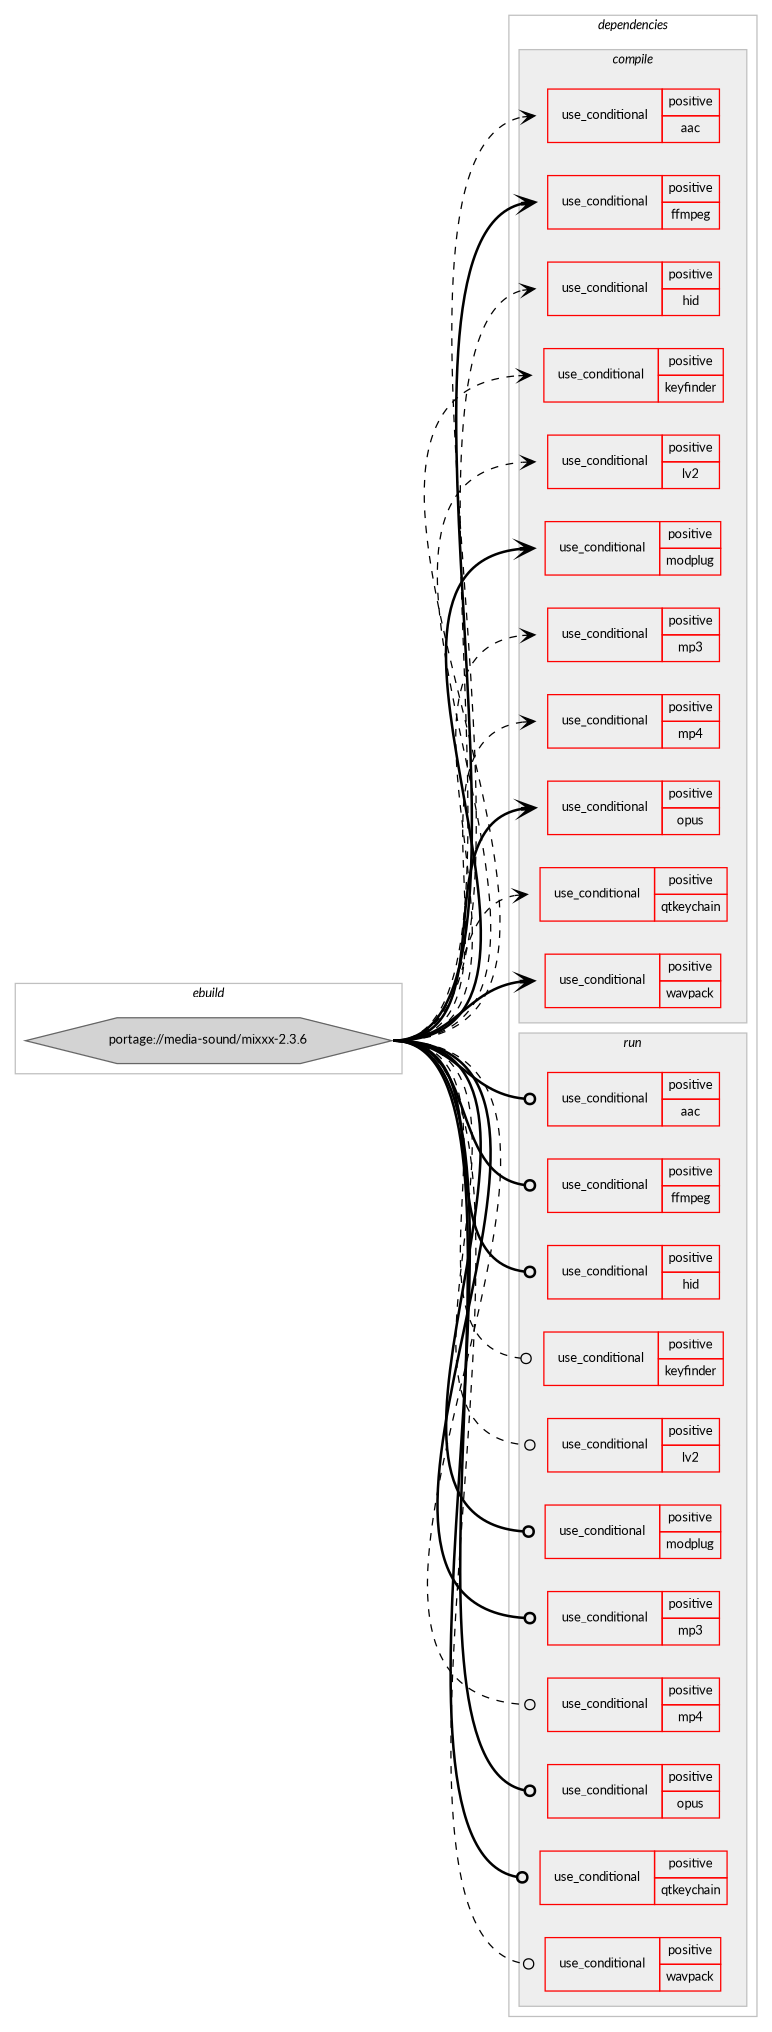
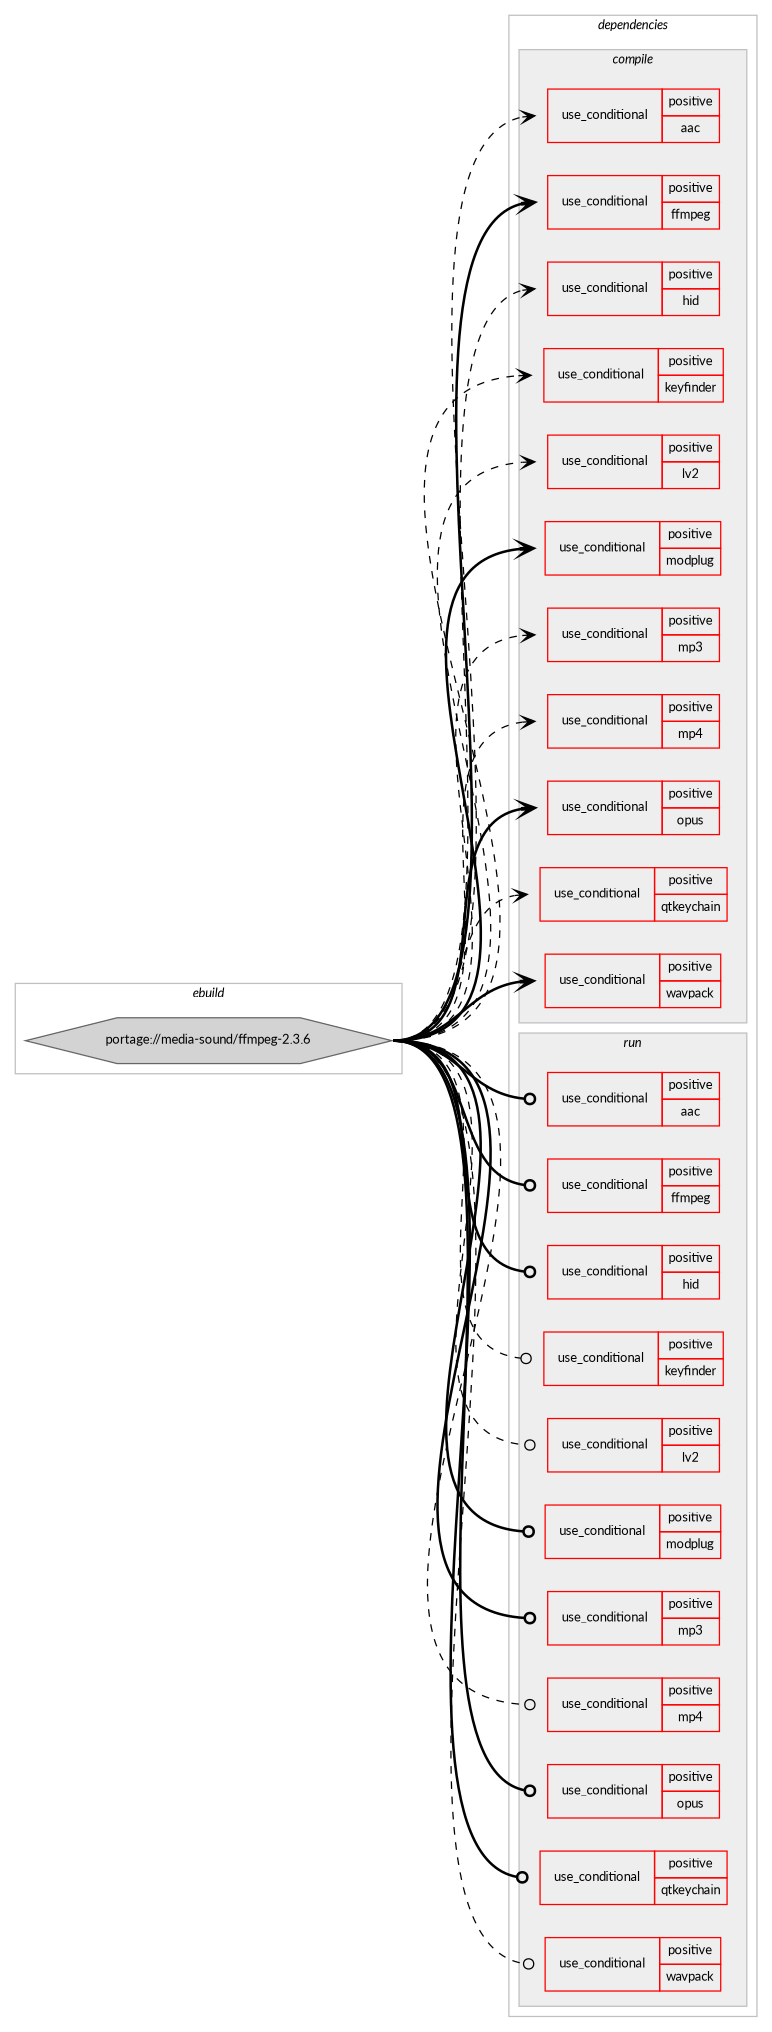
(209, 1041) -> (209, 1041)
